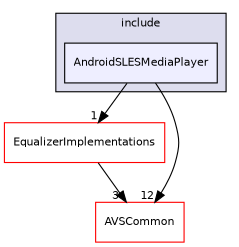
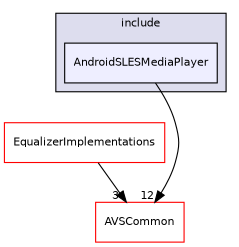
(115, 99) -> none
